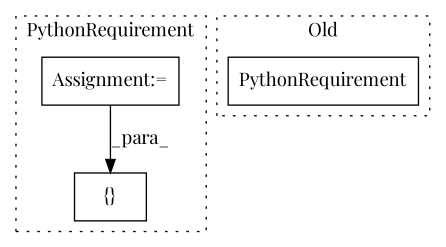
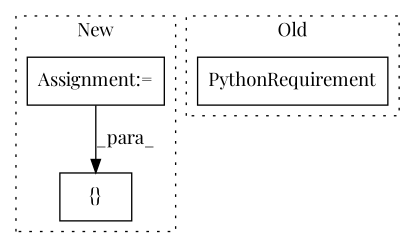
(111, 31) -> (96, 31)
